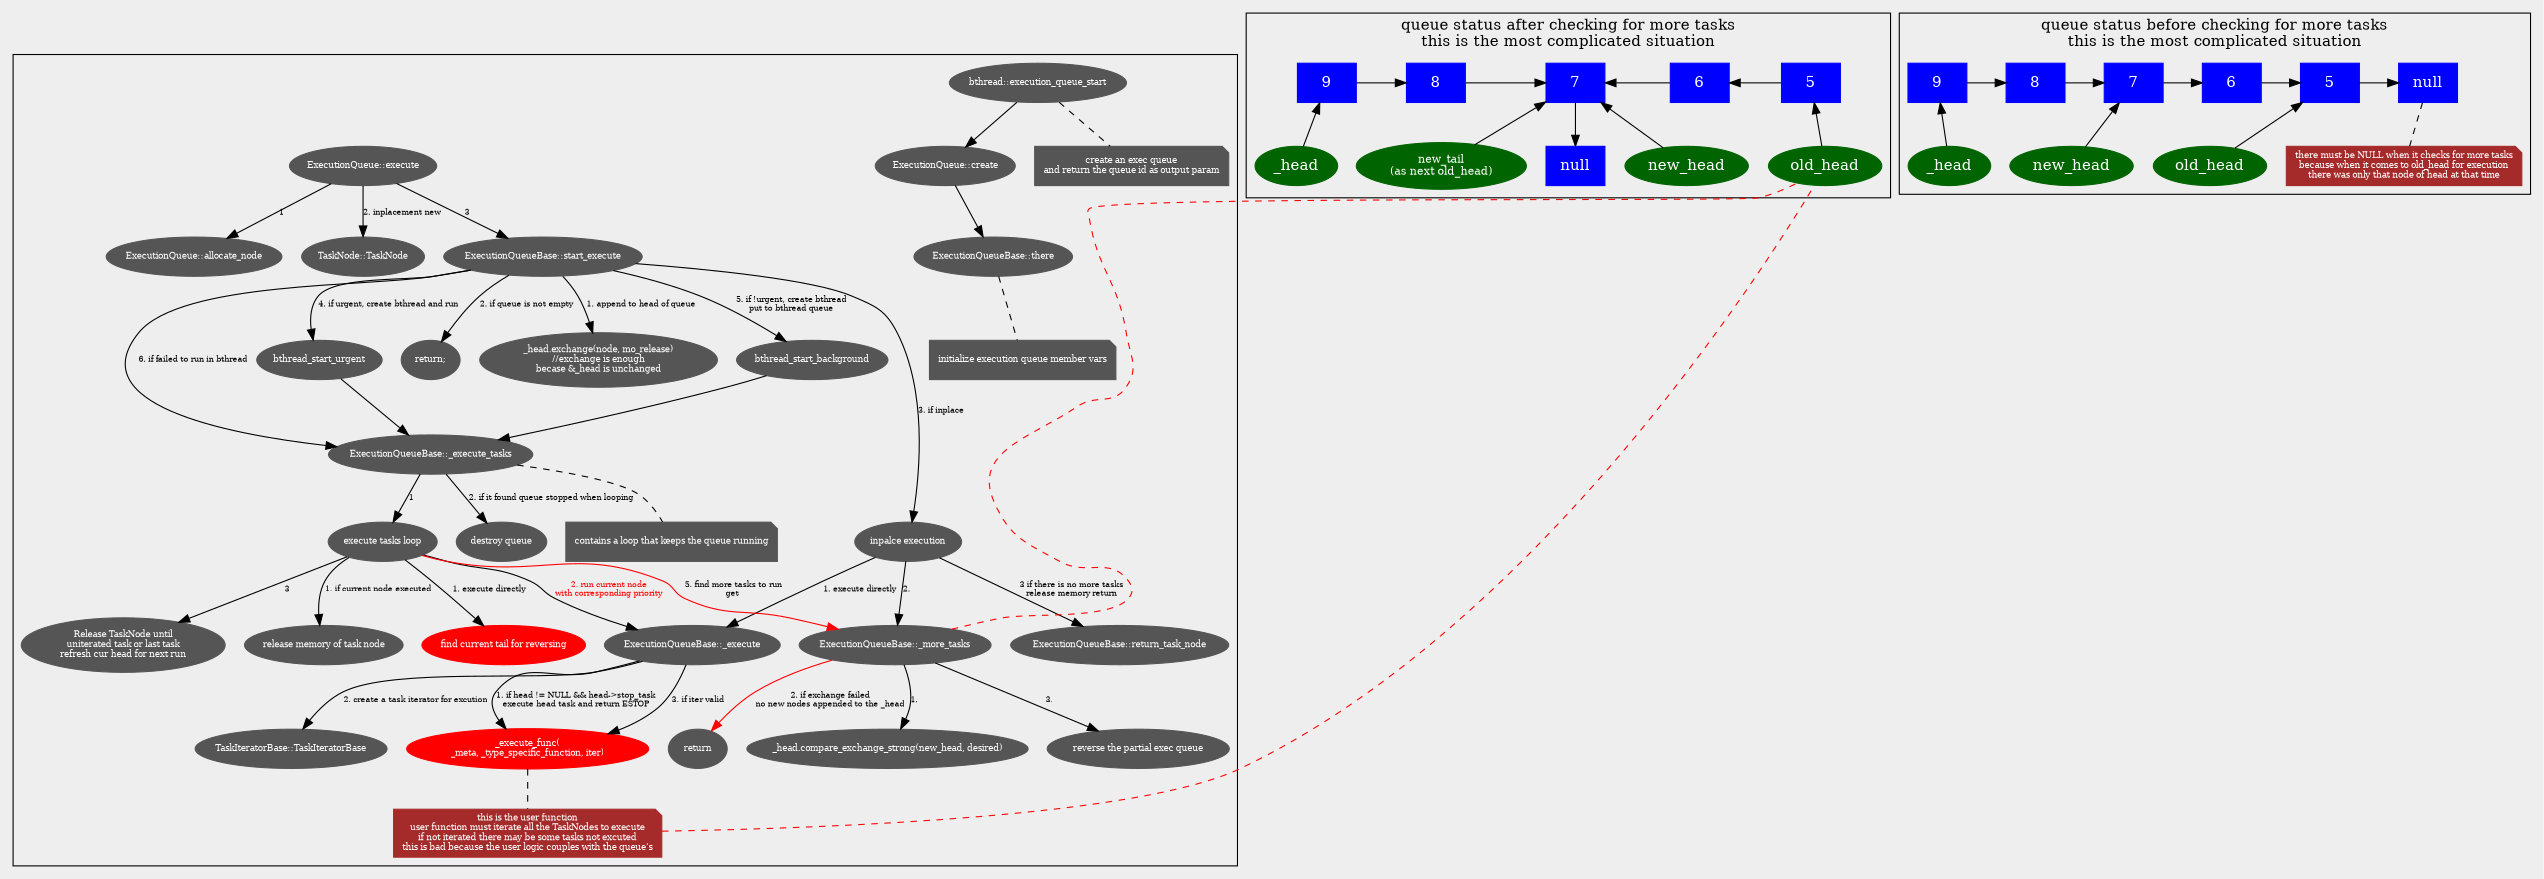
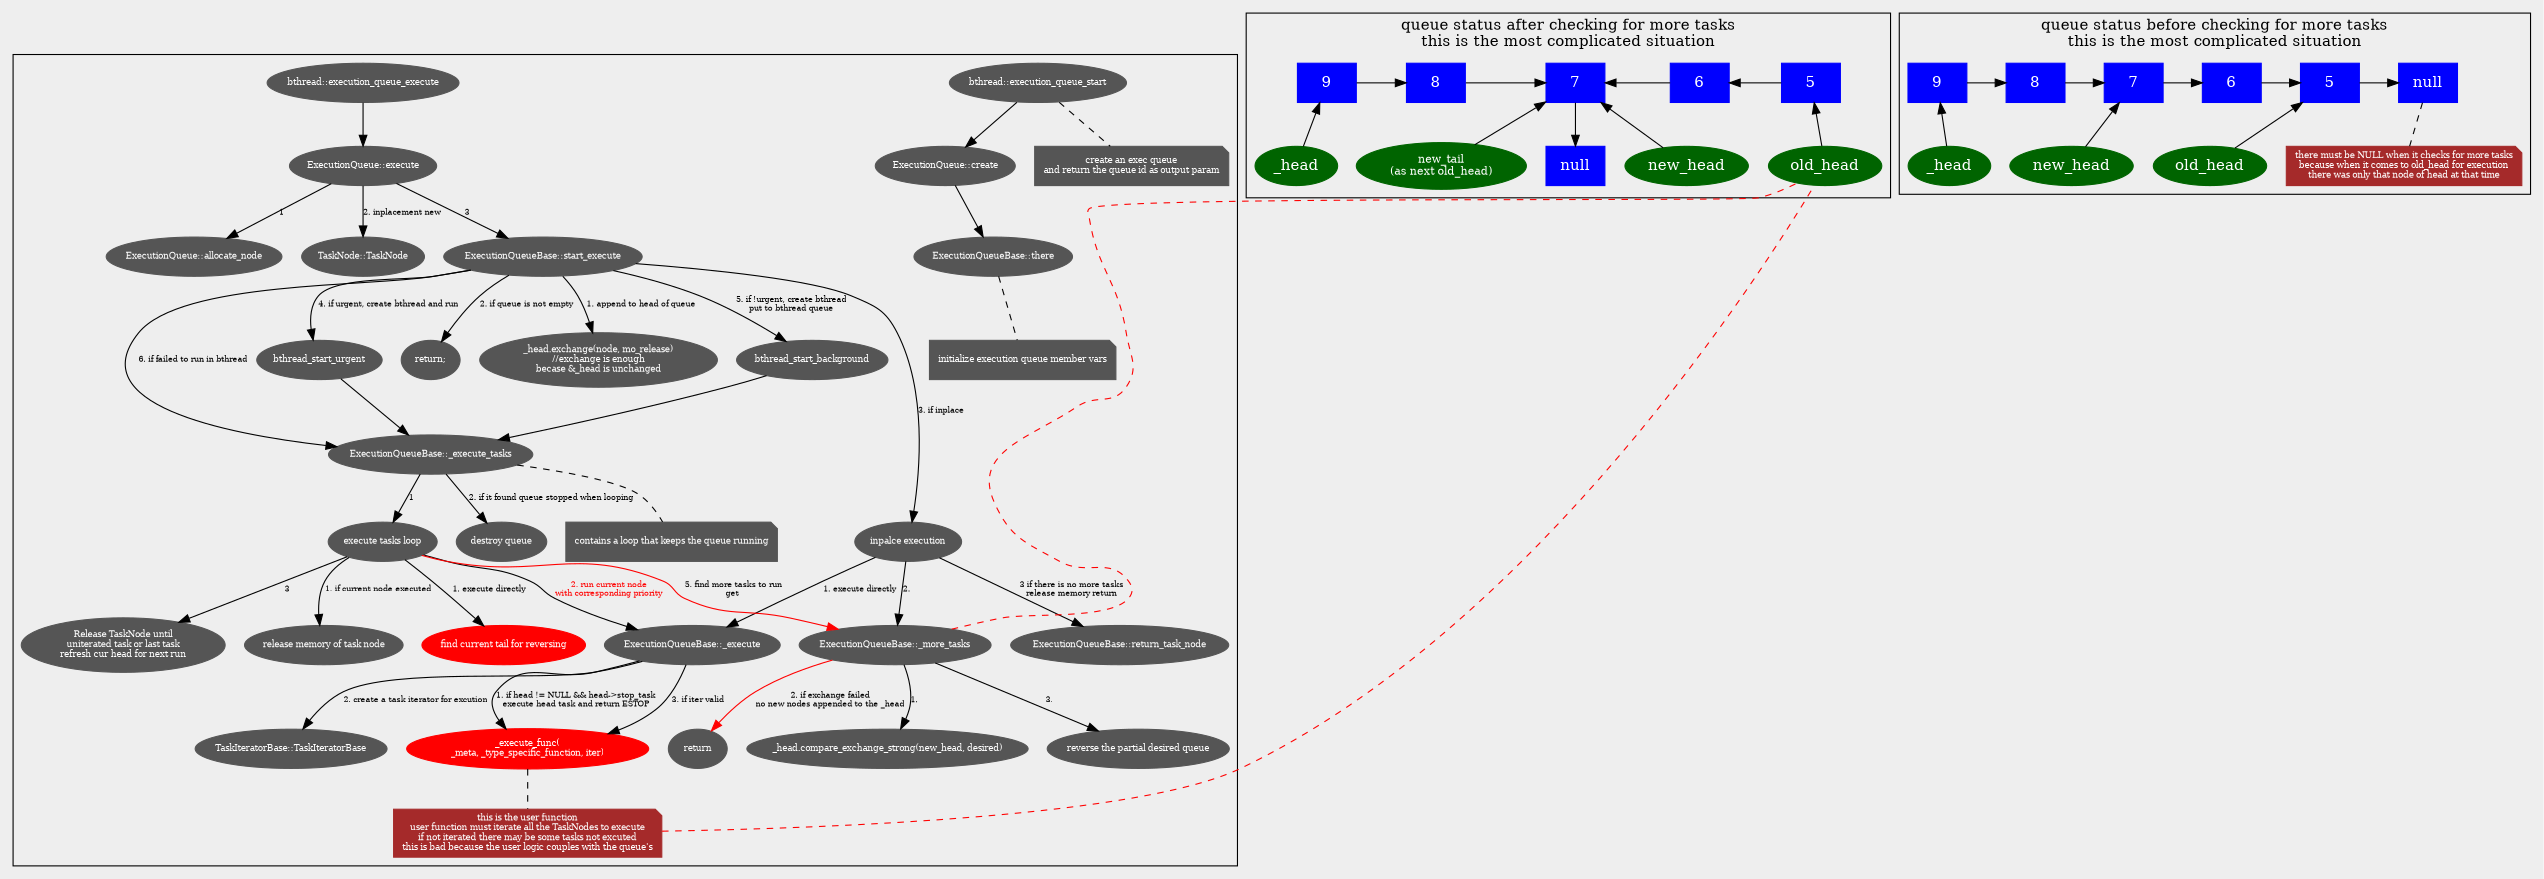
none -> (363, 83)
(1138, 749) -> (1138, 749)
